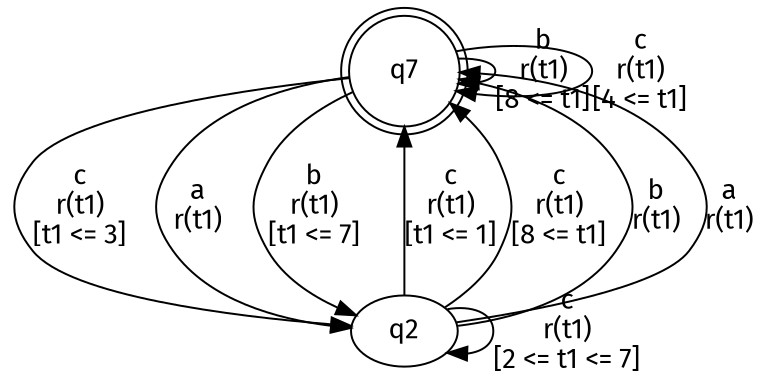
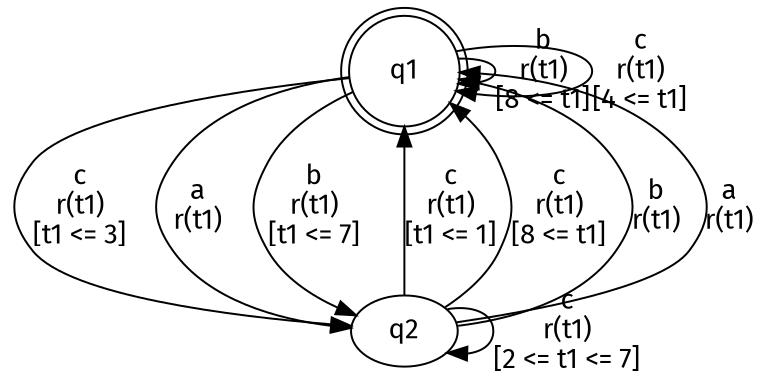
(404, 71) -> (404, 71)
